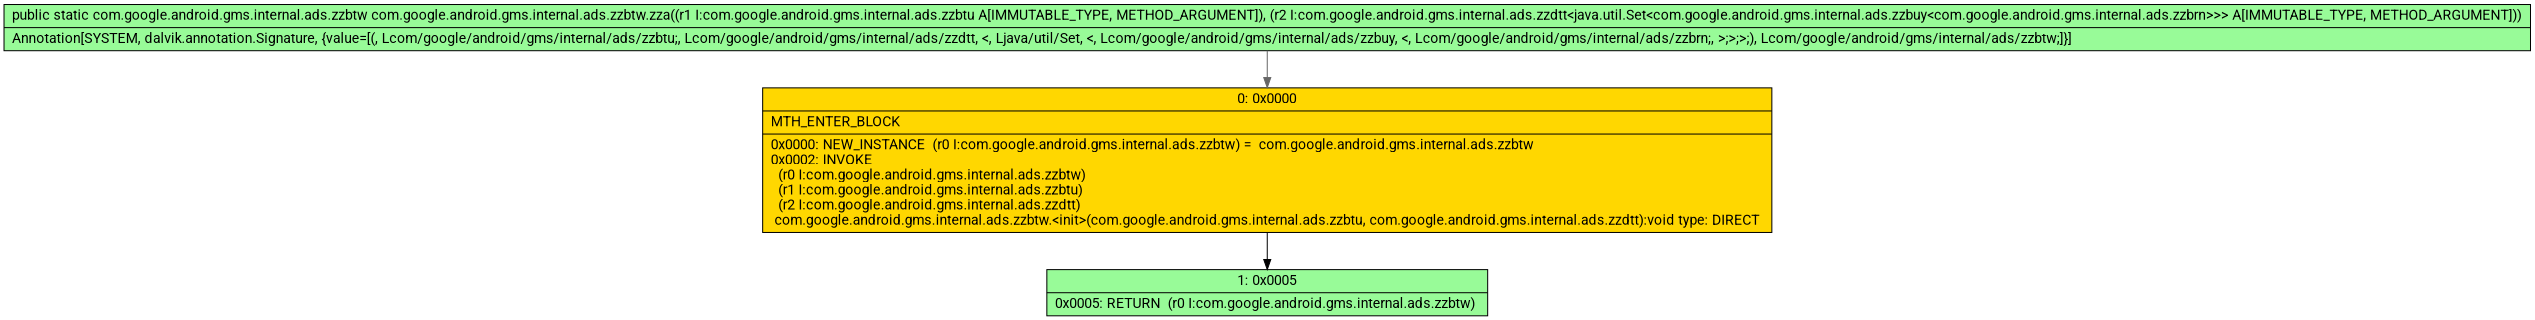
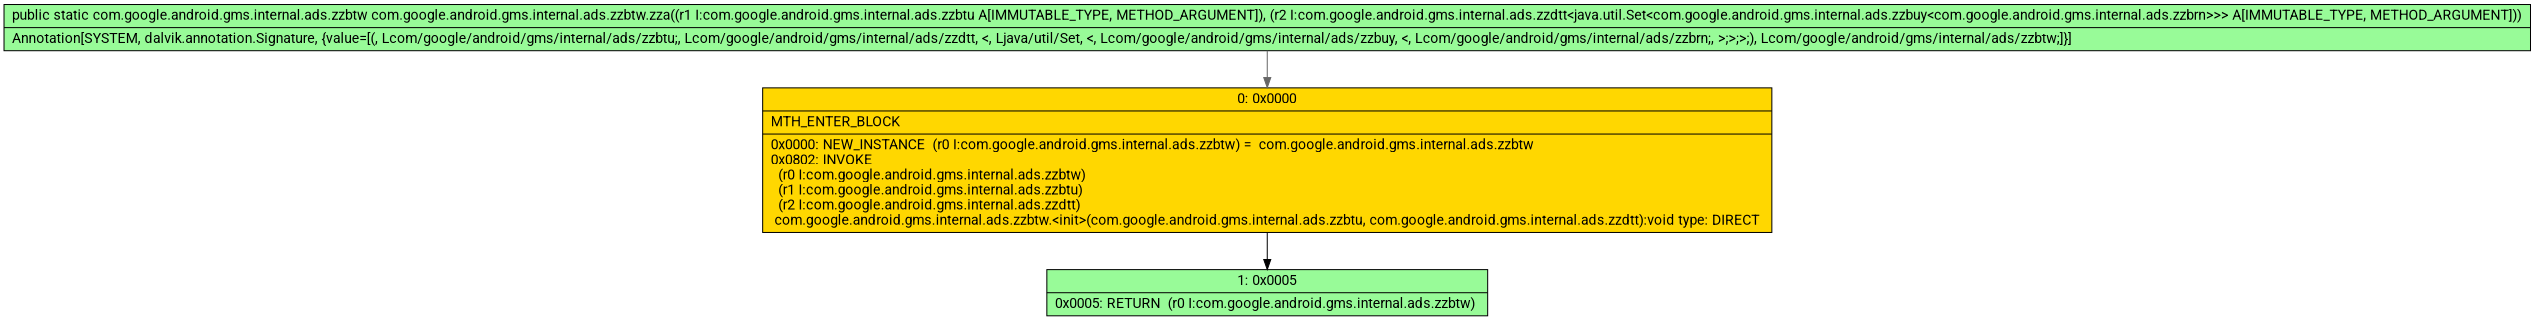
(825, 160) -> (825, 160)
